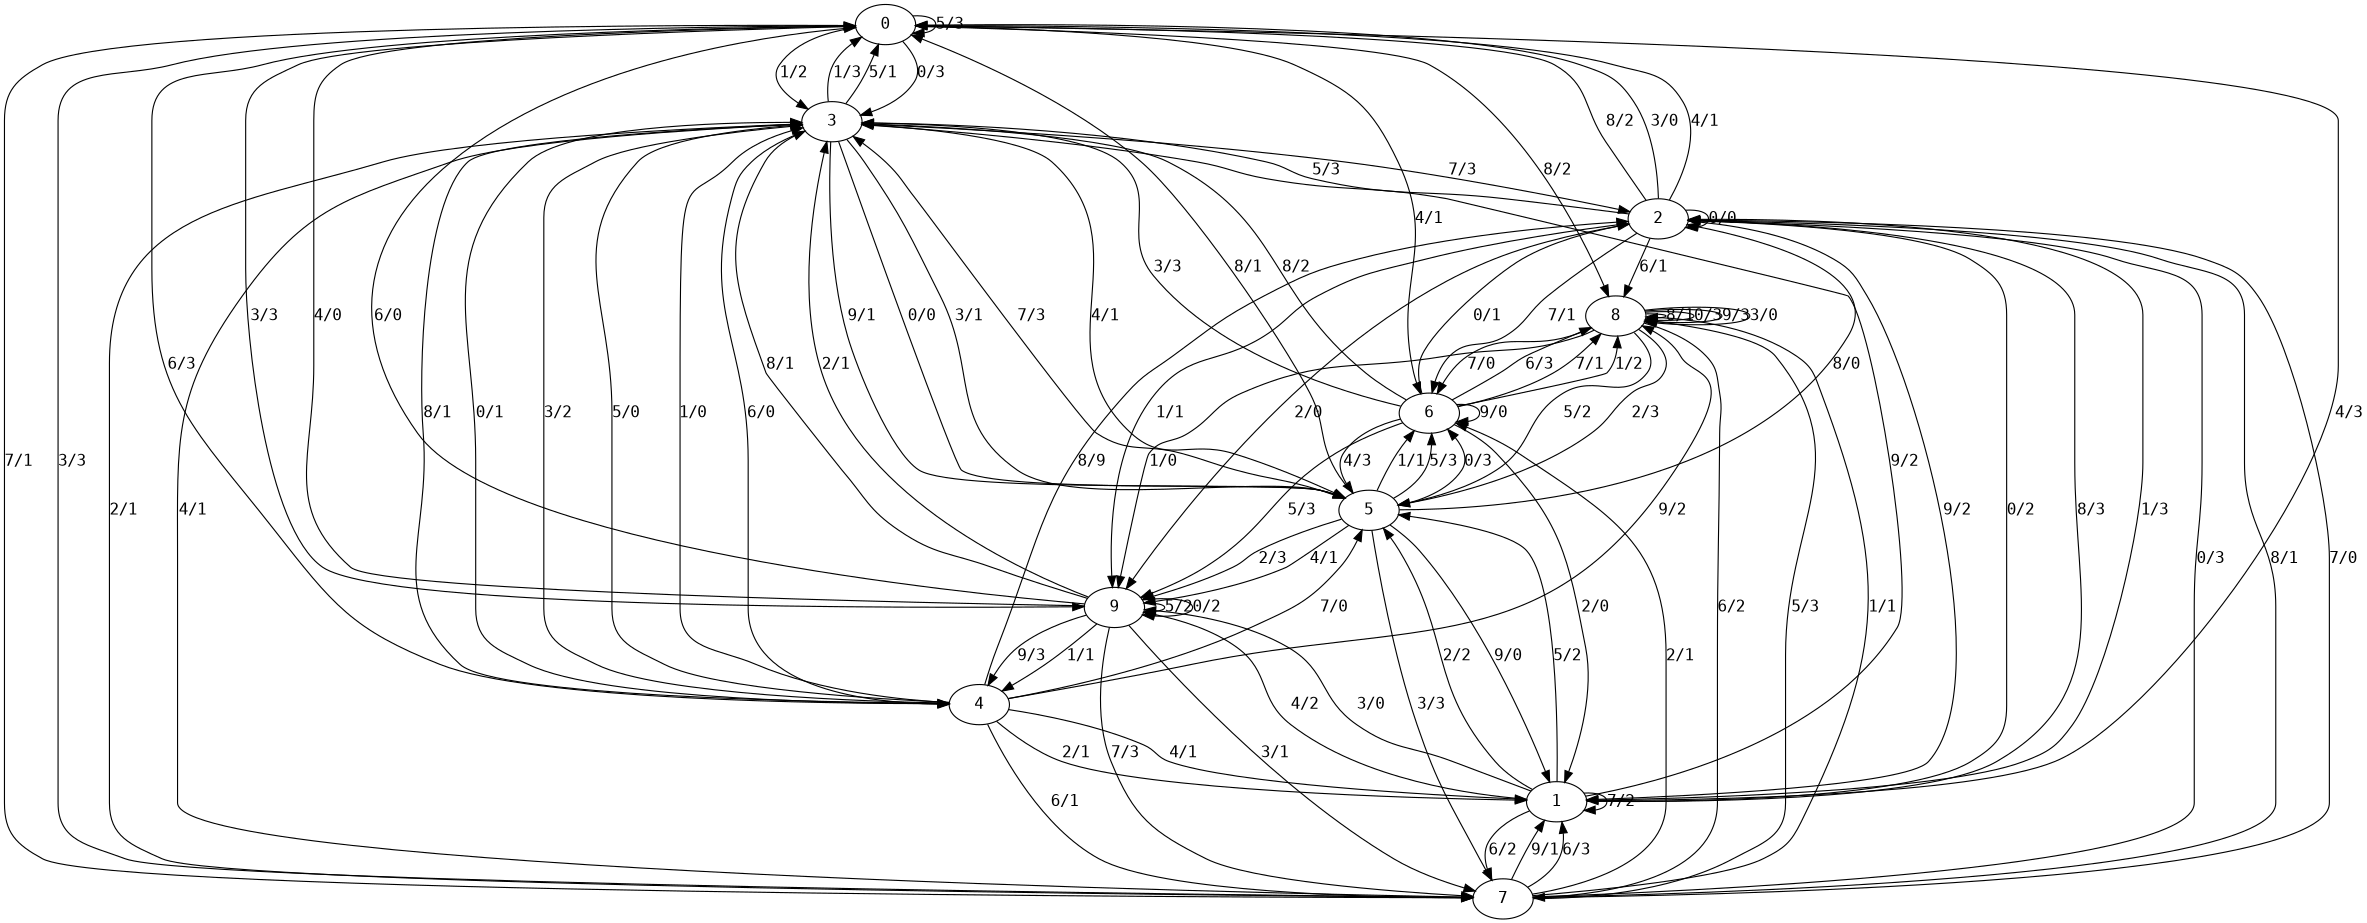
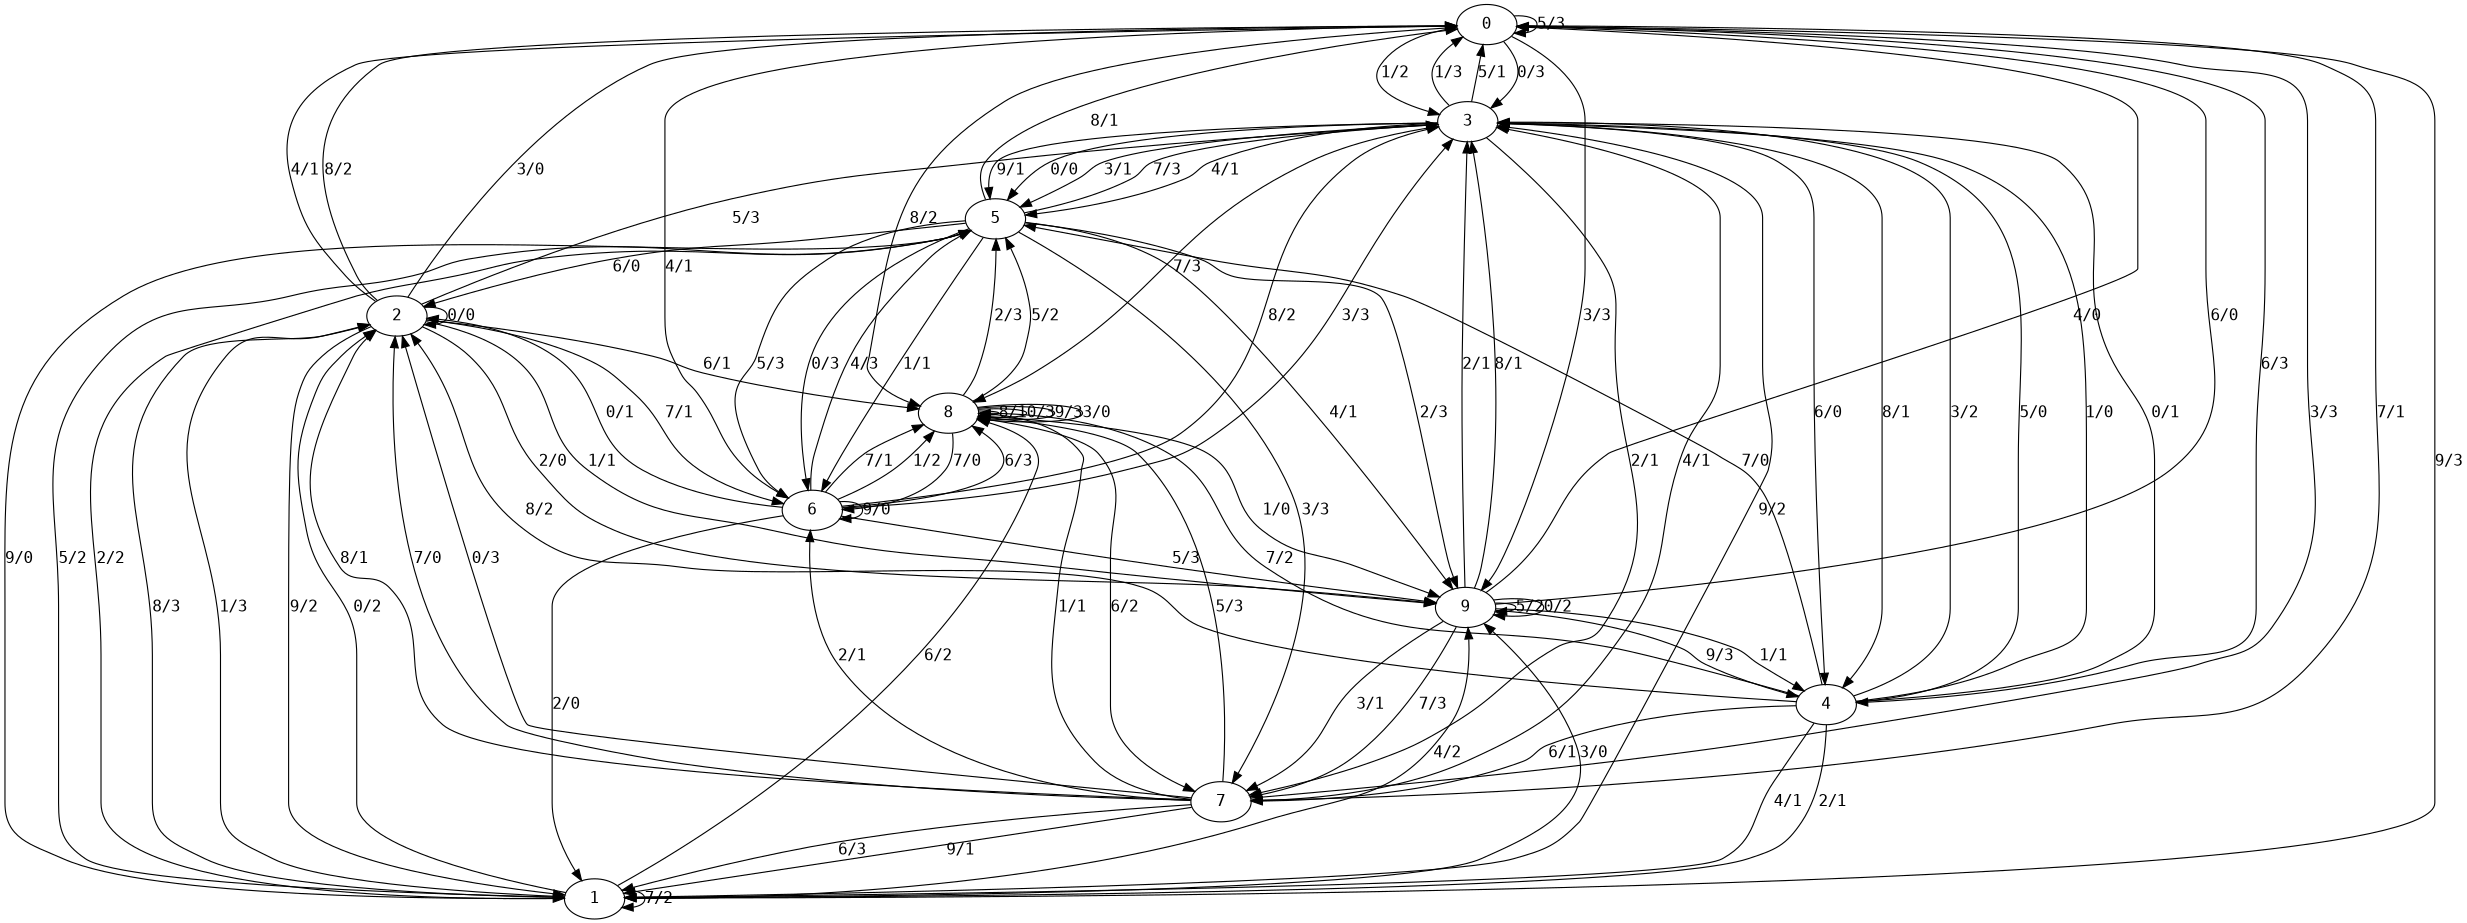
(1261, 152) -> (1197, 236)
(1846, 365) -> (626, 267)
(2349, 413) -> (2449, 462)
(1092, 462) -> (539, 510)
(1672, 510) -> (1280, 559)
(1496, 832) -> (889, 685)
